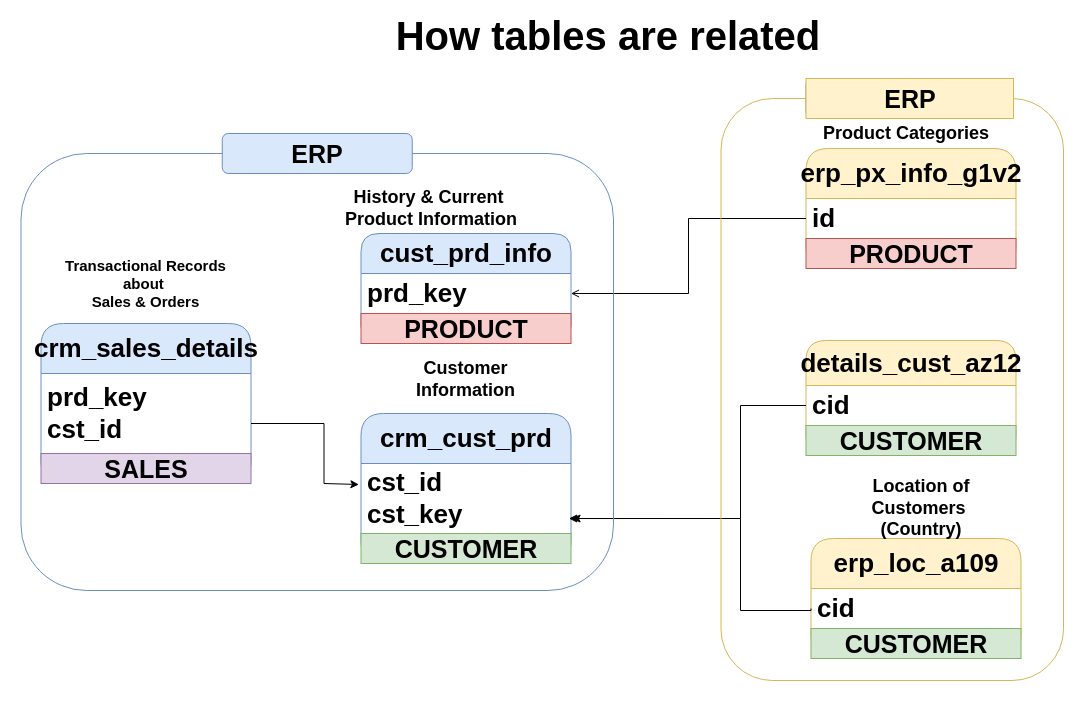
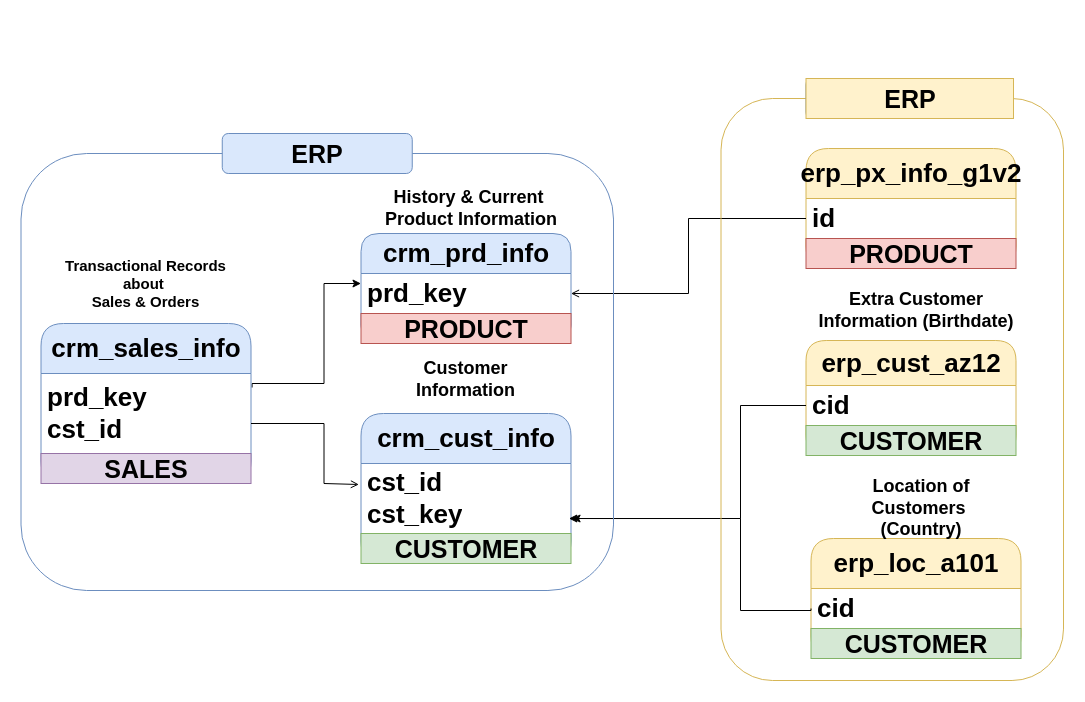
(609, 36) -> none
(906, 134) -> none
(431, 209) -> (471, 209)
(467, 254) -> (467, 254)
none -> (916, 311)
(147, 349) -> (147, 349)
none -> (324, 354)
(912, 364) -> (912, 364)
(467, 439) -> (467, 439)
(350, 484) -> (353, 484)
(917, 564) -> (917, 564)
